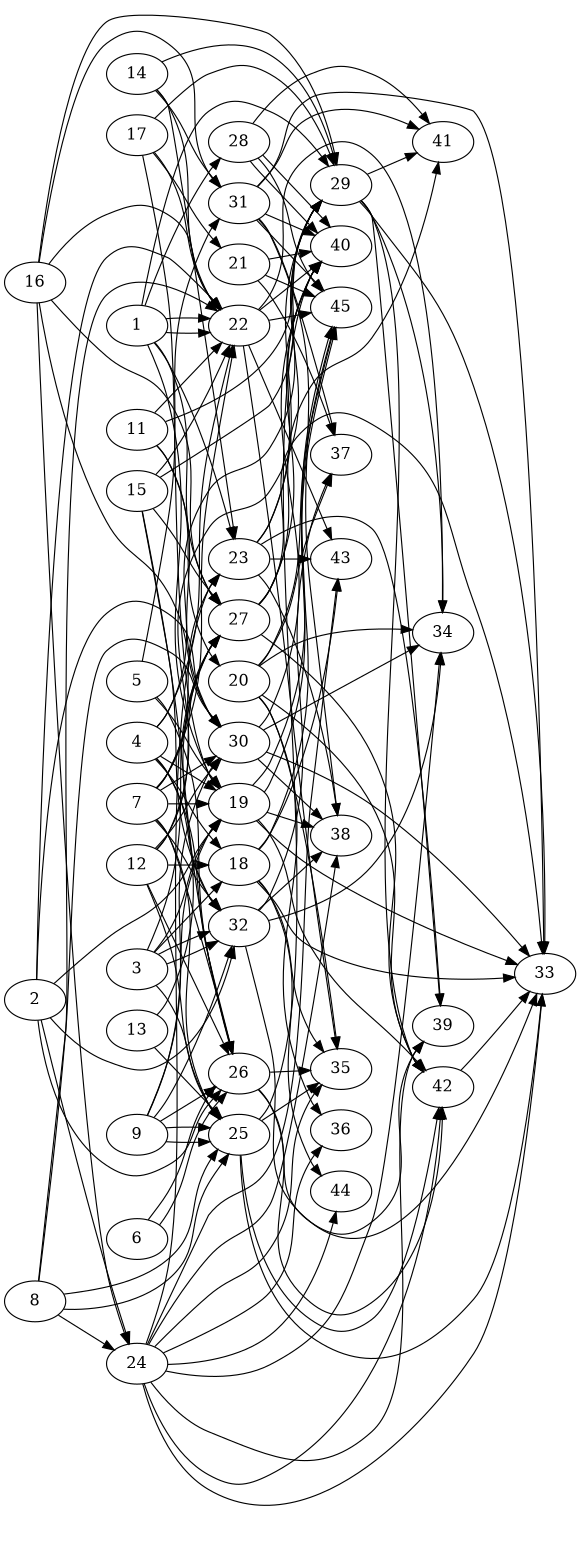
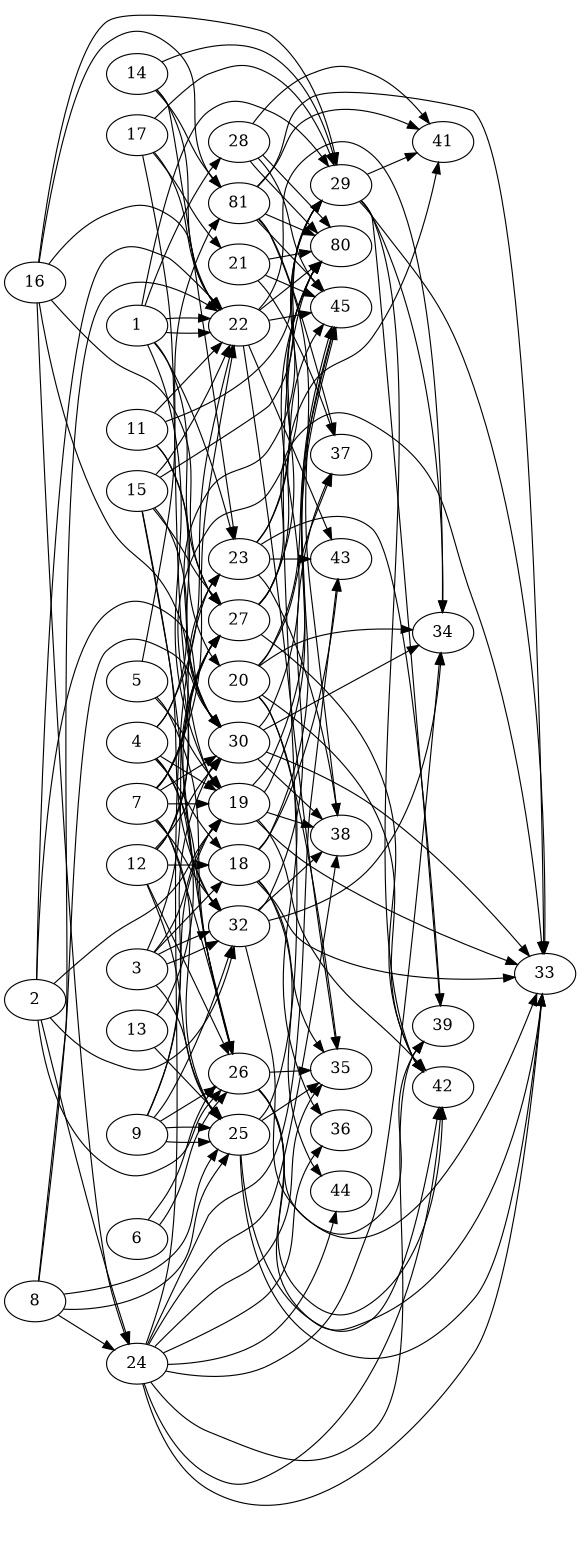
(239, 203) -> (239, 203)
(341, 246) -> (341, 246)
(289, 377) -> (290, 439)
none -> (187, 612)
(492, 1036) -> (424, 1284)
